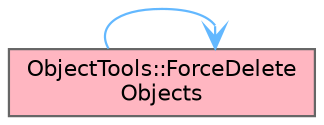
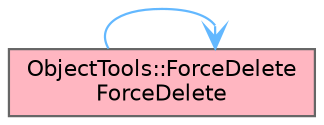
(162, 83) -> (162, 83)
